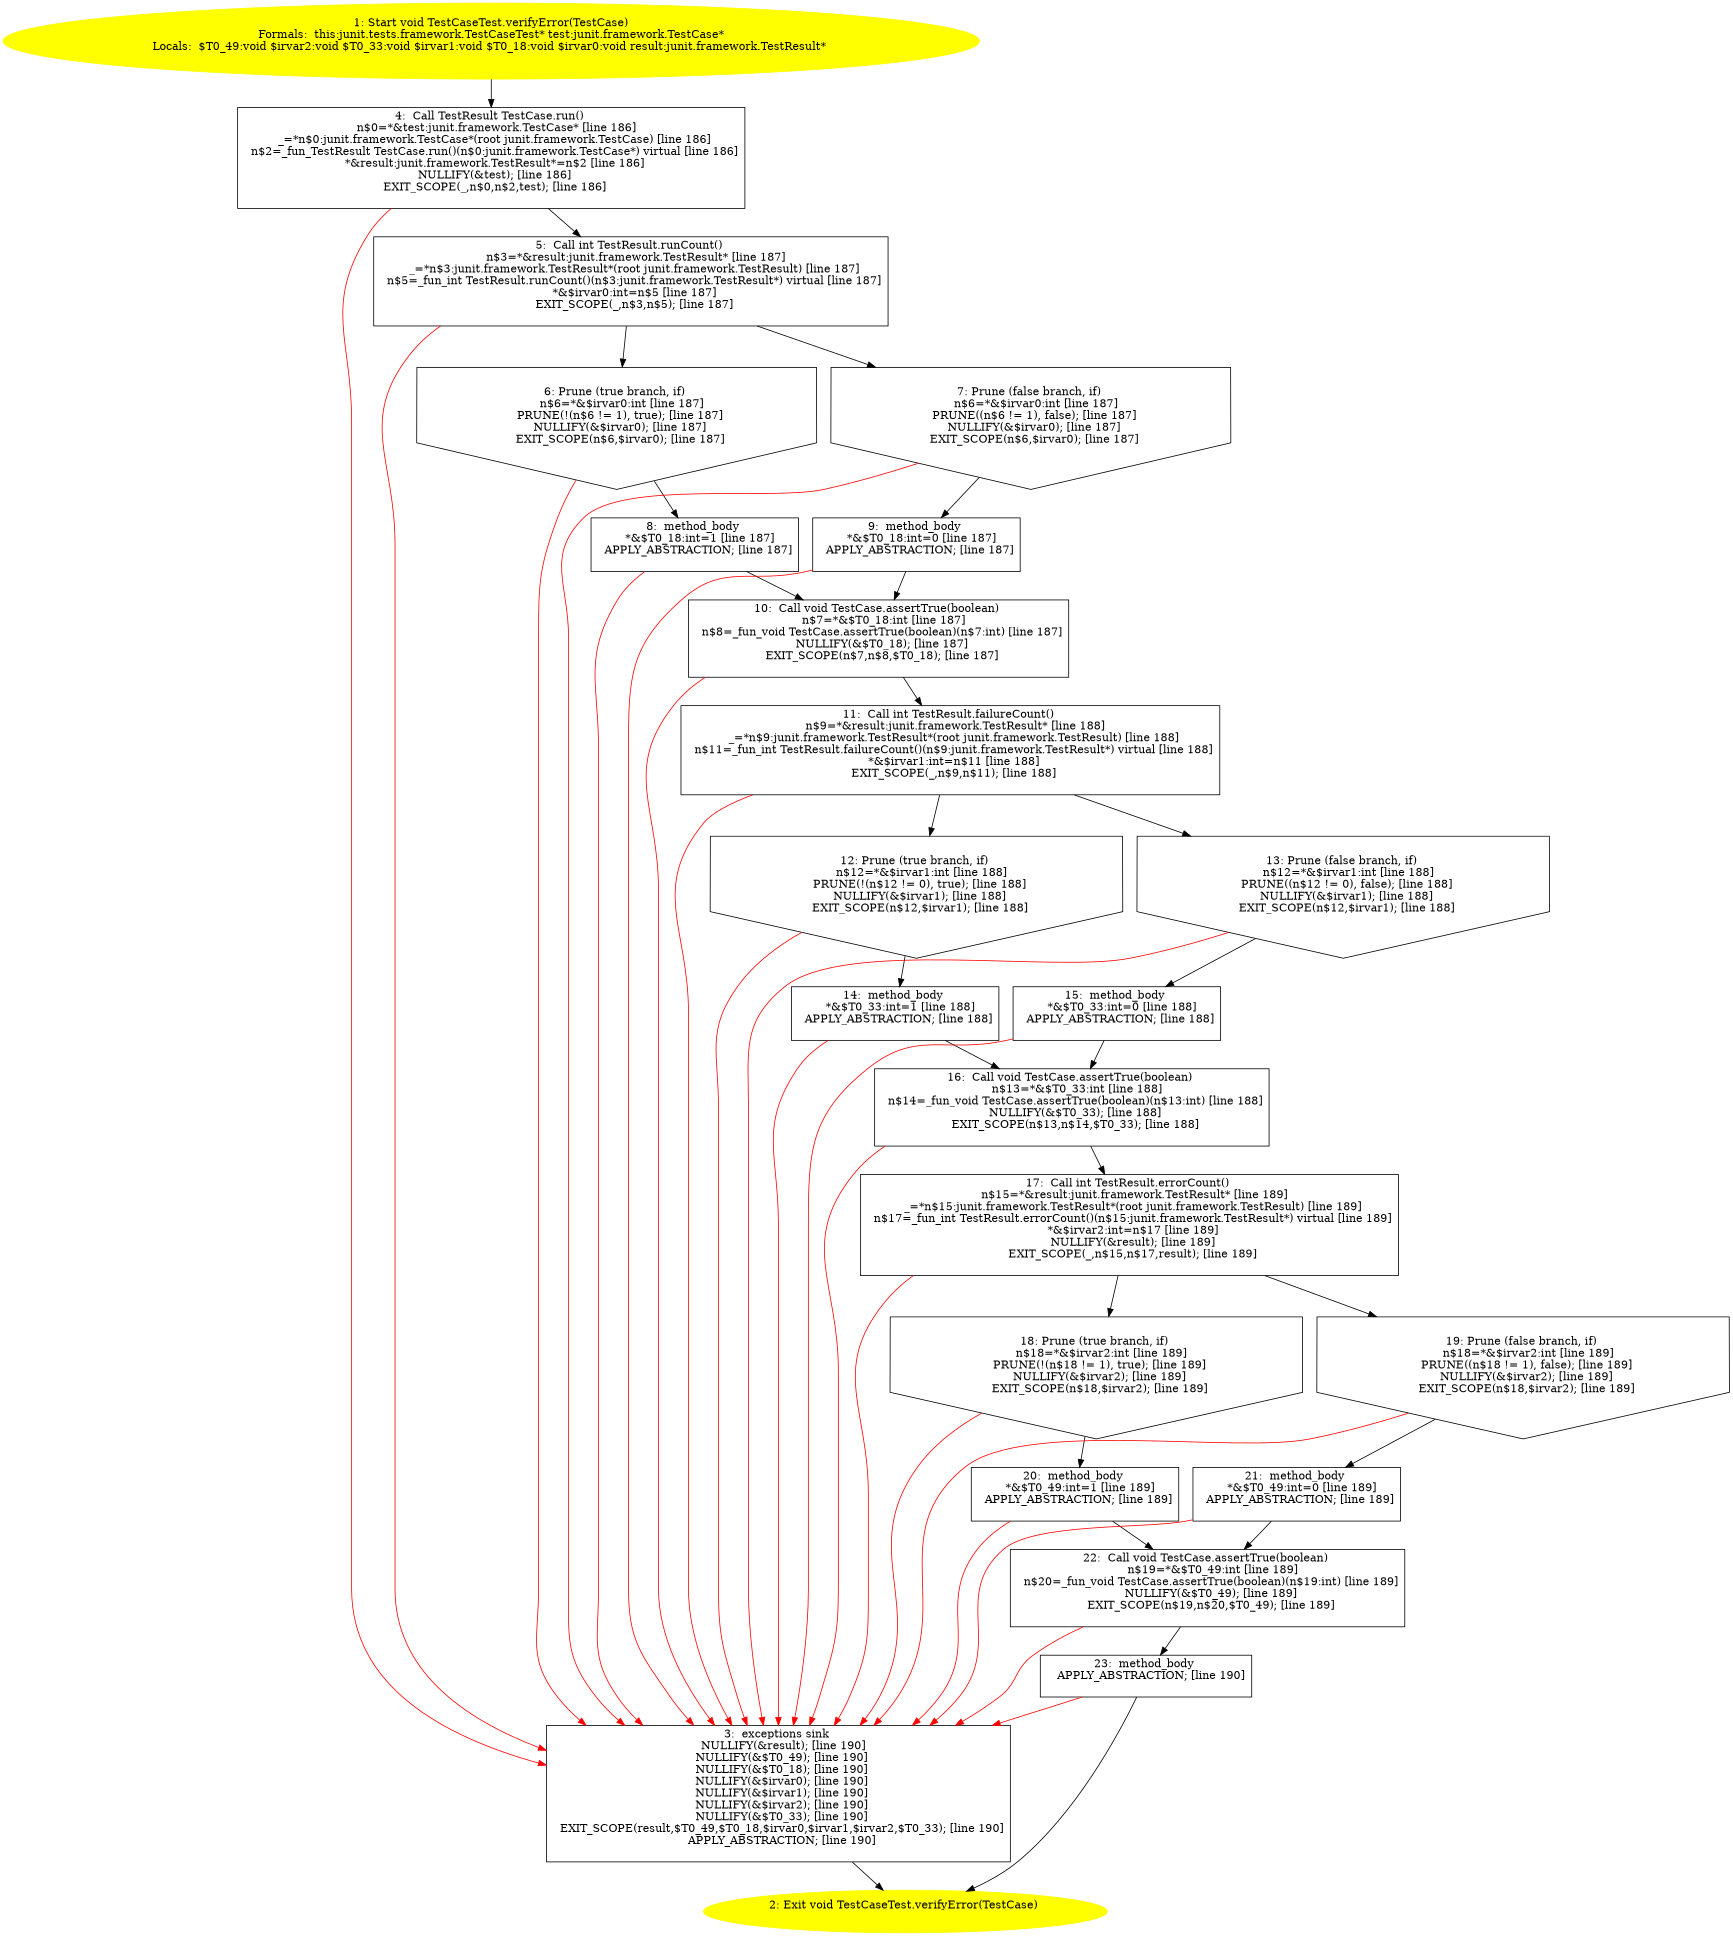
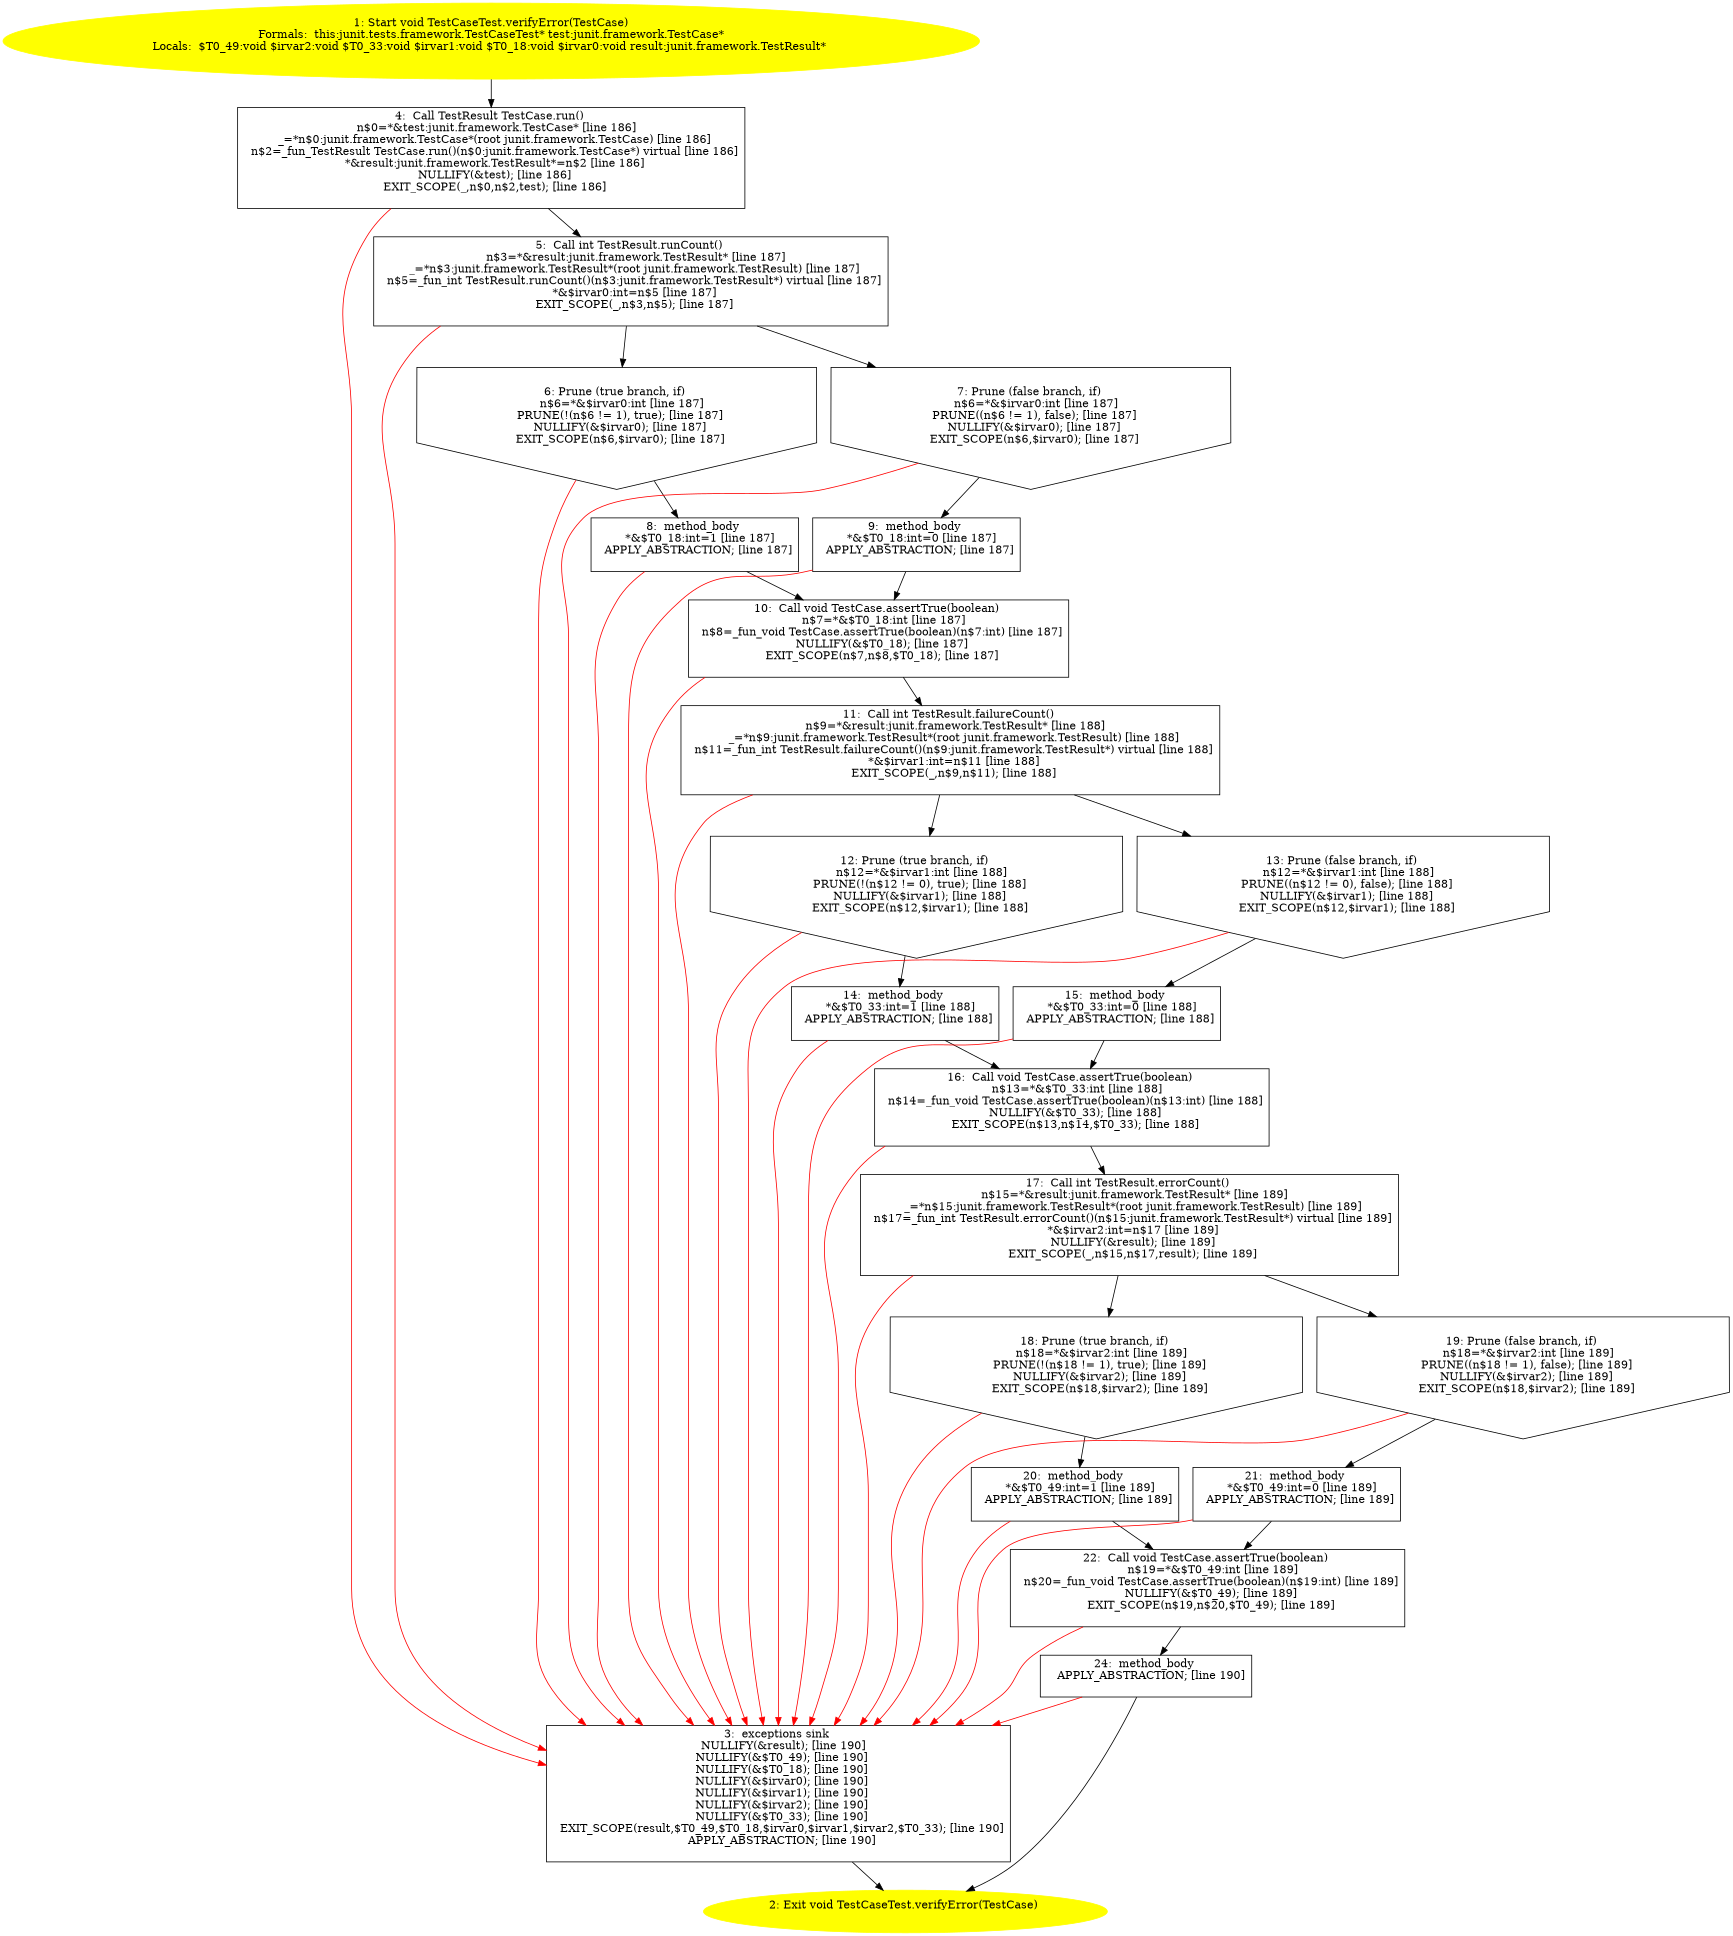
(1146, 1676) -> (1146, 1676)
